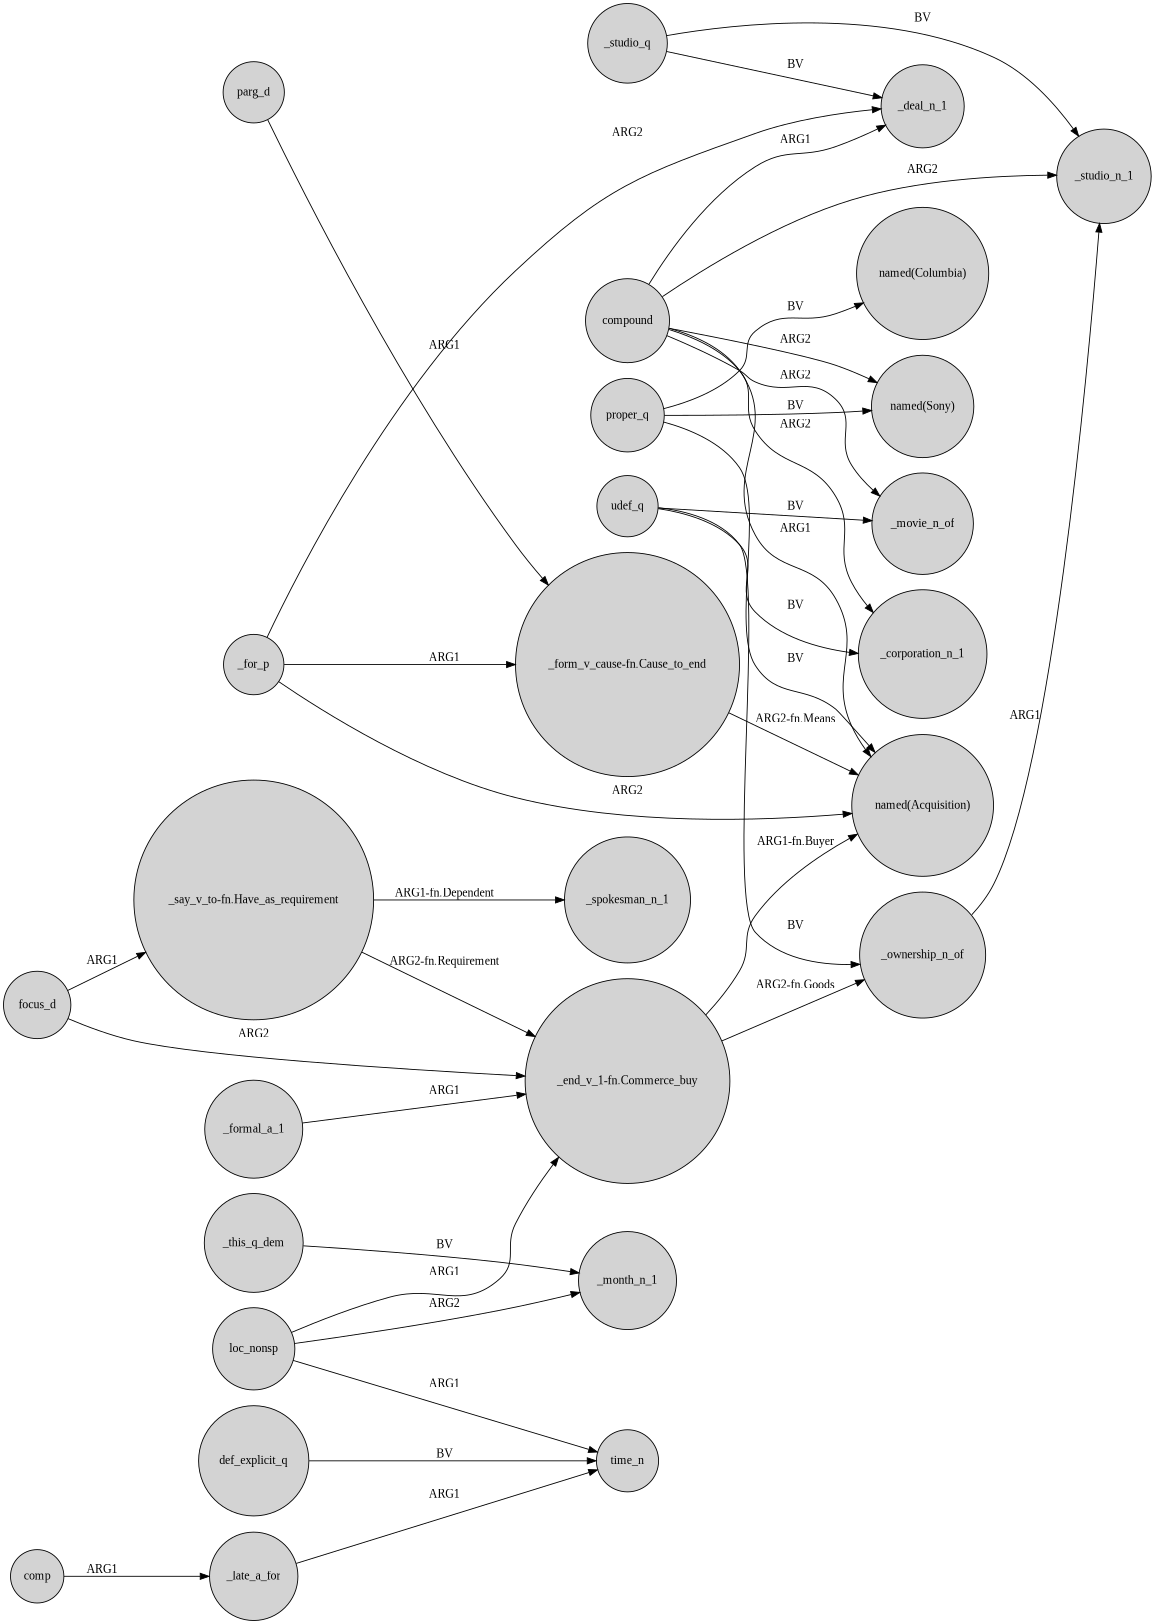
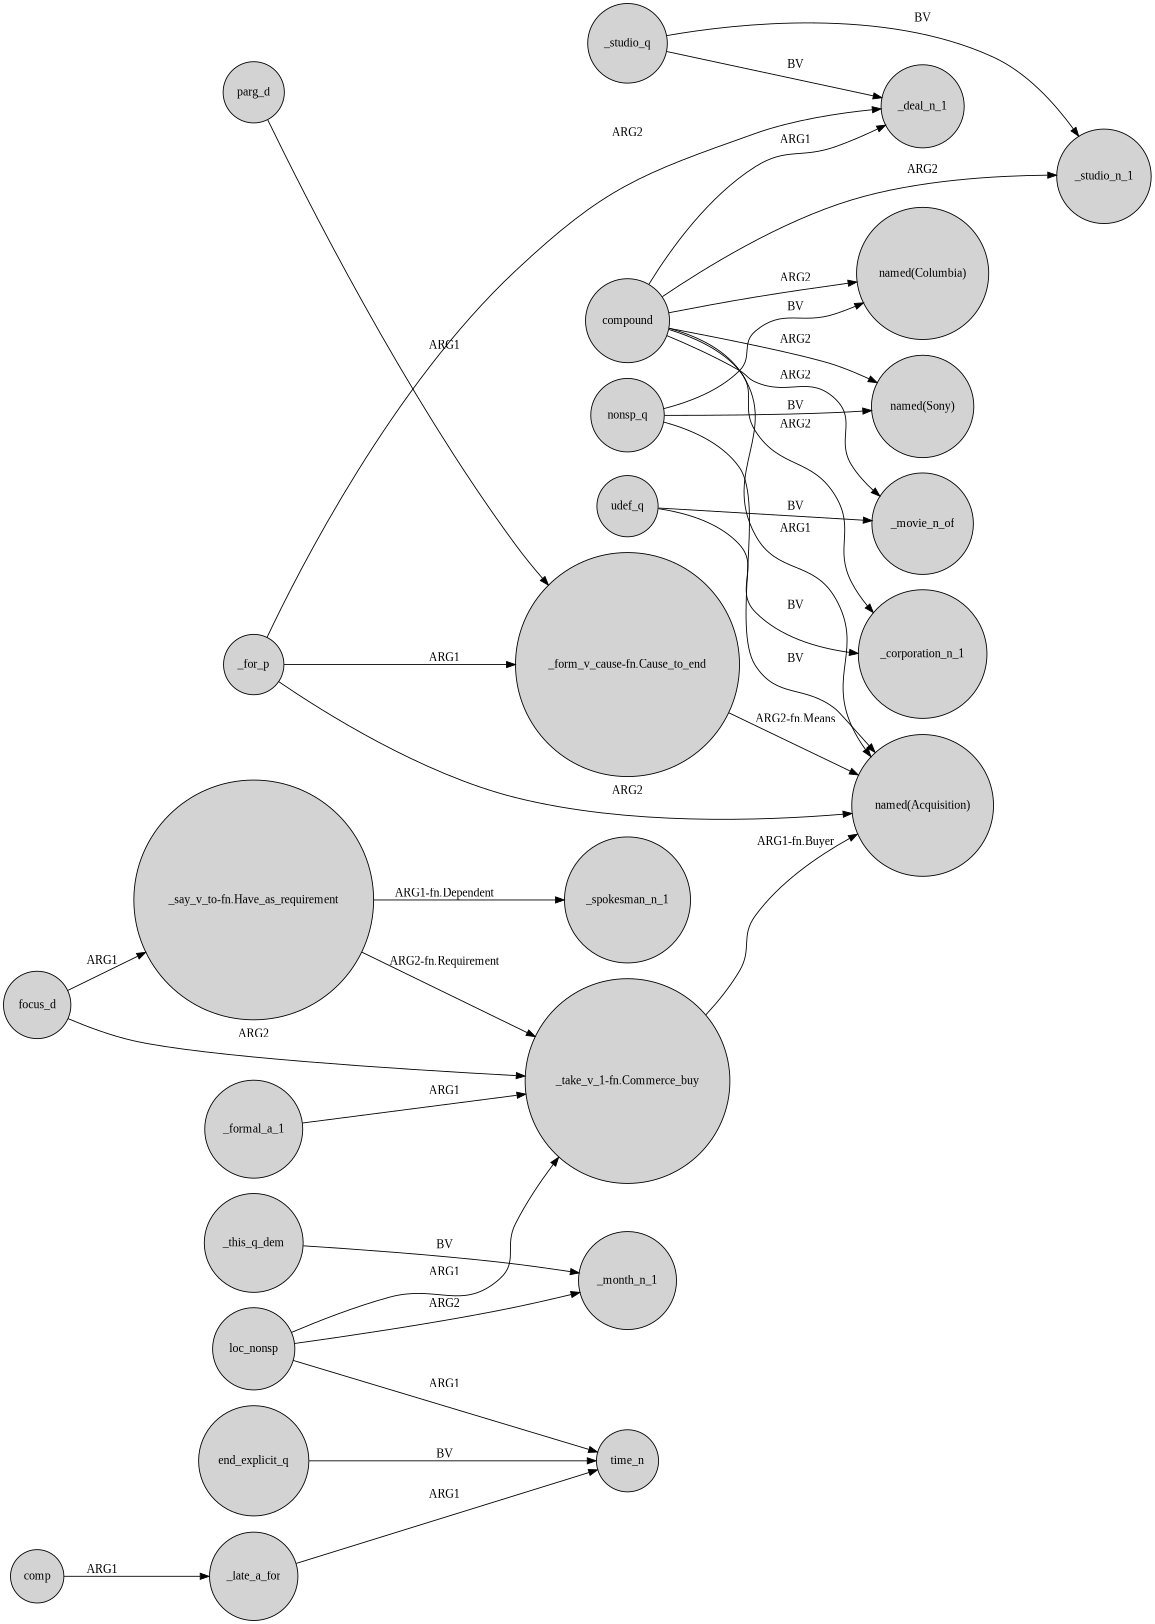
none -> (758, 297)
(628, 415) -> (628, 415)
(923, 955) -> none
(628, 1081) -> (628, 1081)
(254, 1461) -> (254, 1461)
